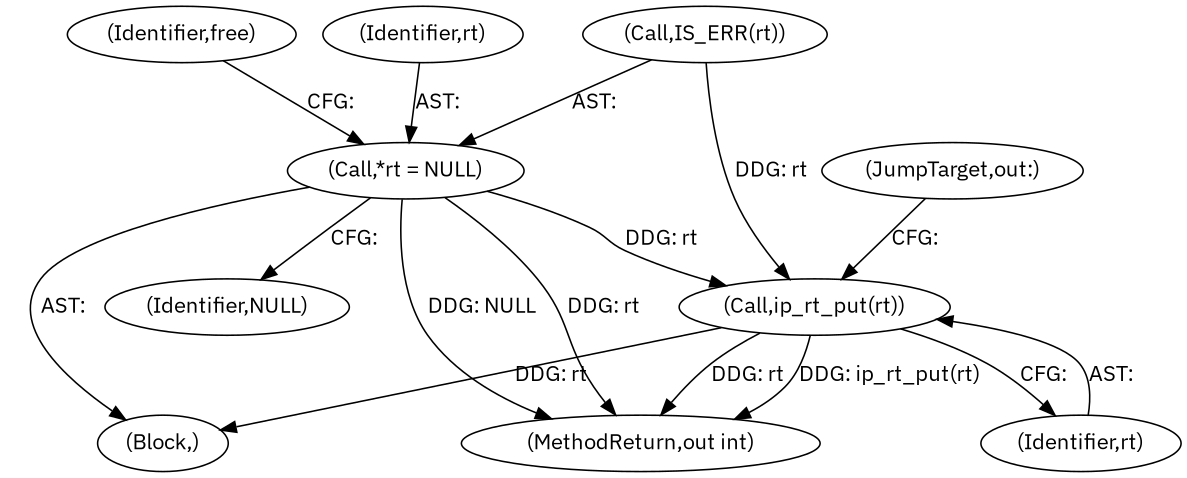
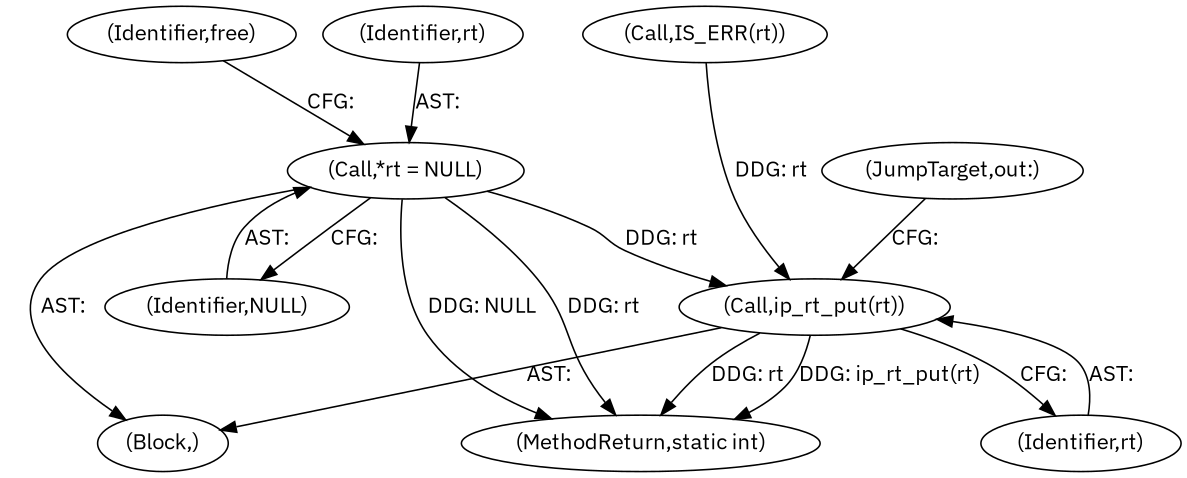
(563, 99) -> (247, 225)
(551, 375) -> (551, 375)
(641, 443) -> (641, 443)
